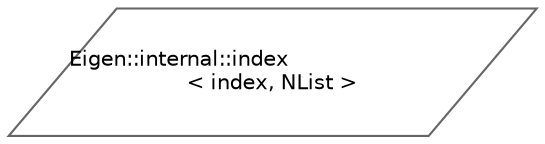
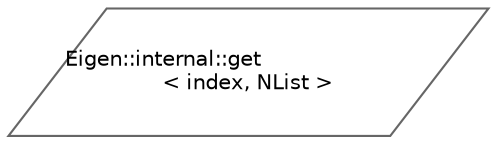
(273, 72) -> (248, 72)
